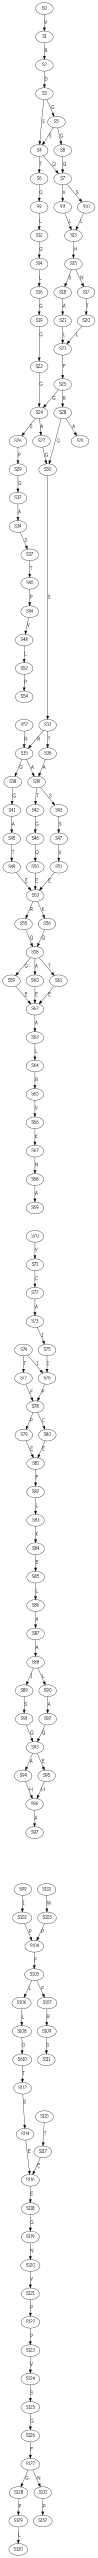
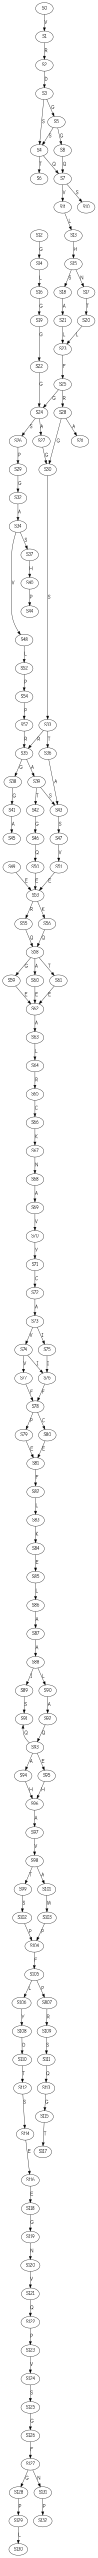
(39, 207) -> none
(80, 220) -> none
(31, 569) -> (31, 569)
(27, 624) -> (12, 583)
none -> (24, 709)
(43, 766) -> (53, 780)
(12, 851) -> none
(36, 1109) -> (36, 1109)
none -> (35, 1221)
none -> (30, 1334)
(25, 1364) -> (25, 1364)
(29, 1732) -> (24, 1736)
none -> (35, 1861)
(24, 1904) -> (24, 1904)
(47, 2003) -> (47, 2003)
(23, 2017) -> (23, 2017)
(22, 2060) -> (22, 2060)
none -> (46, 2088)
(37, 2164) -> none
(32, 2308) -> (32, 2308)
